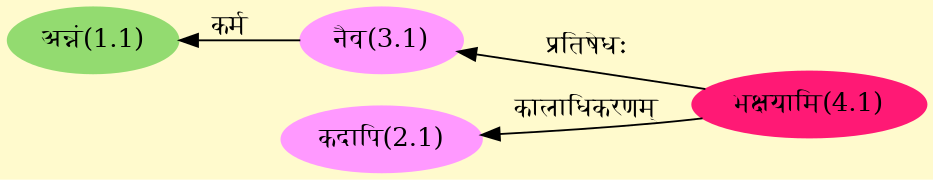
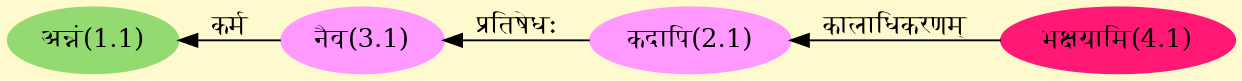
(591, 72) -> (526, 40)
